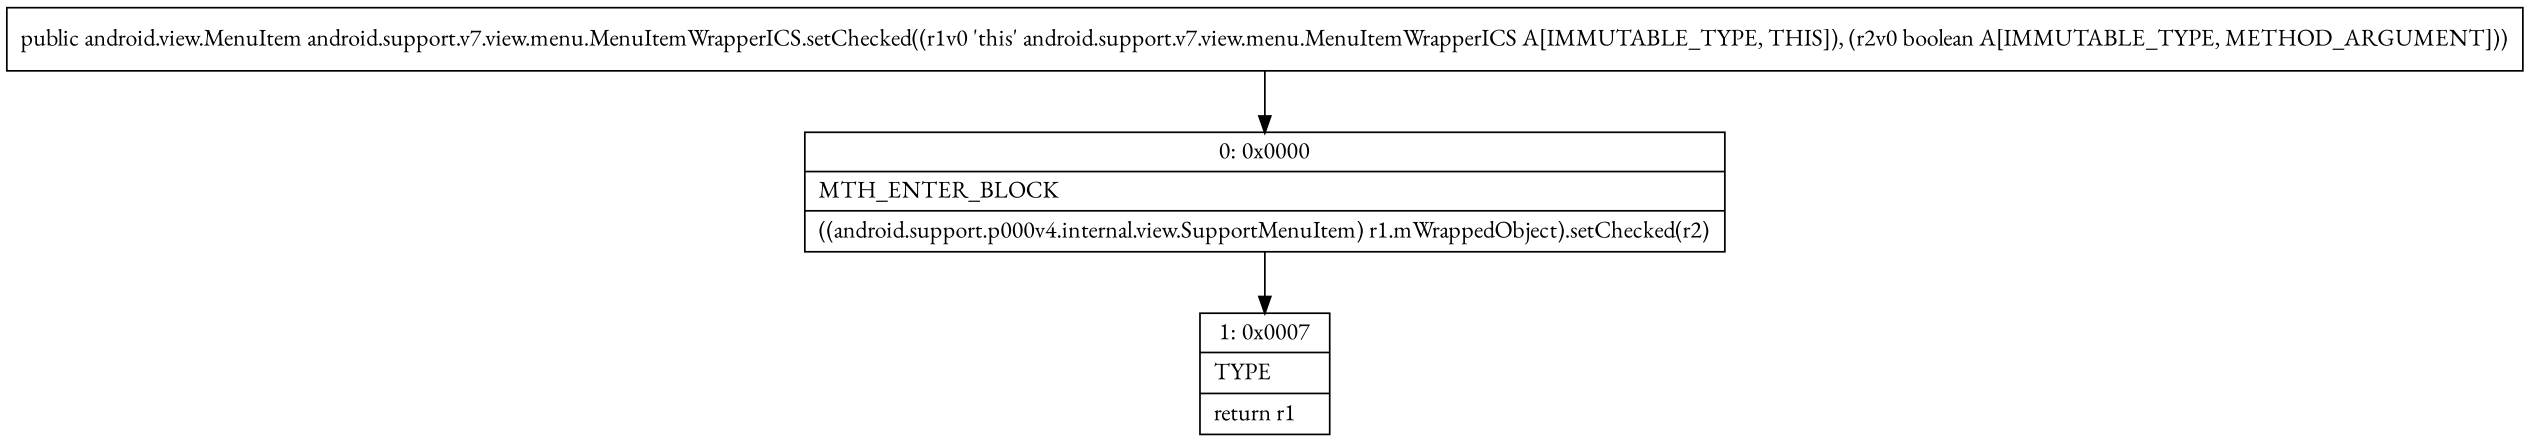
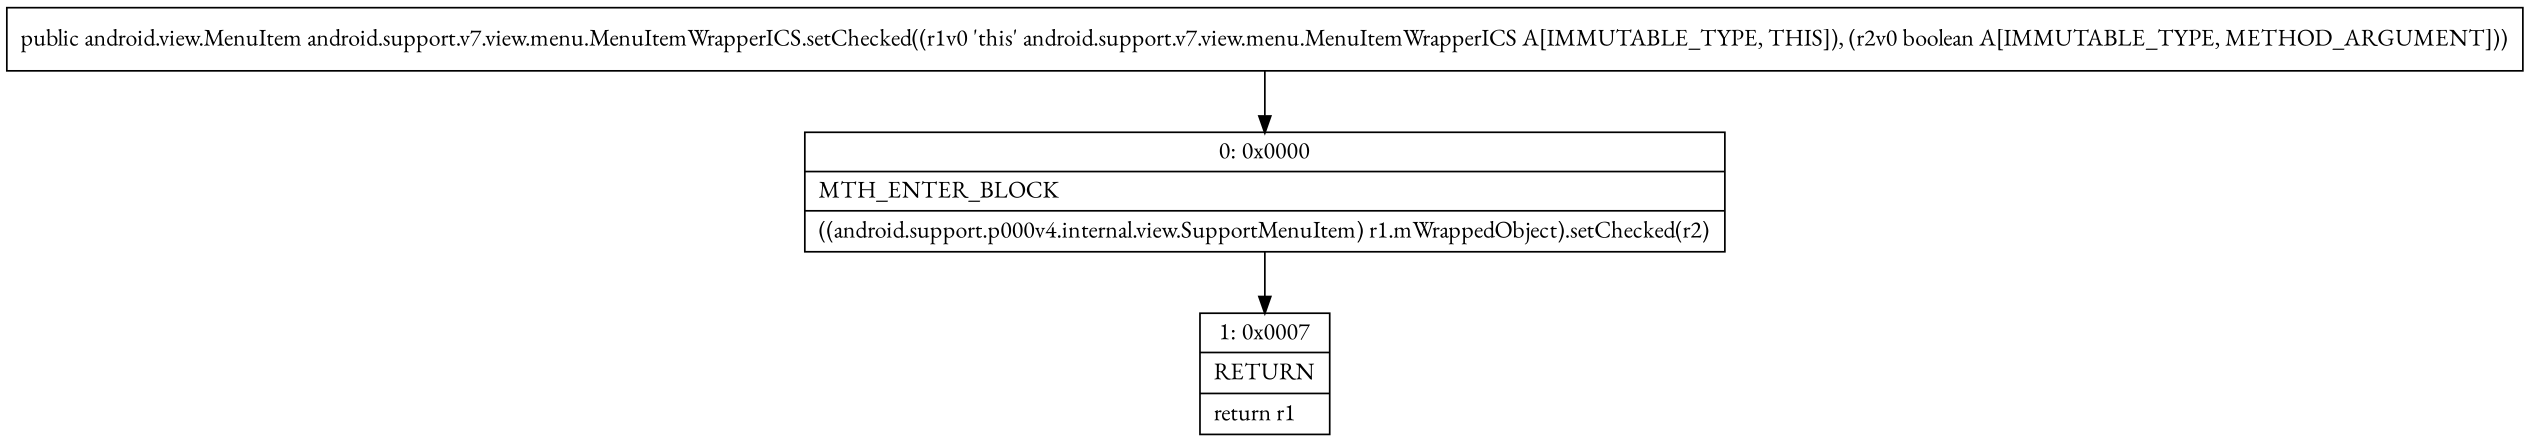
(1243, 372) -> (1265, 372)
